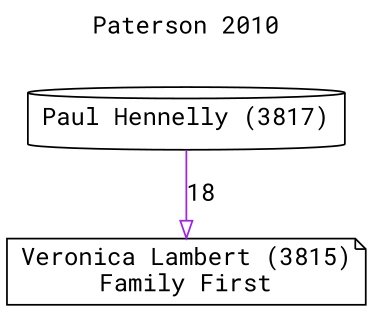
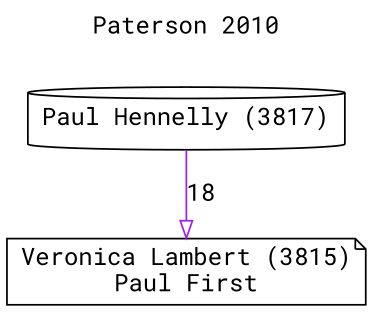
(186, 272) -> (186, 272)
